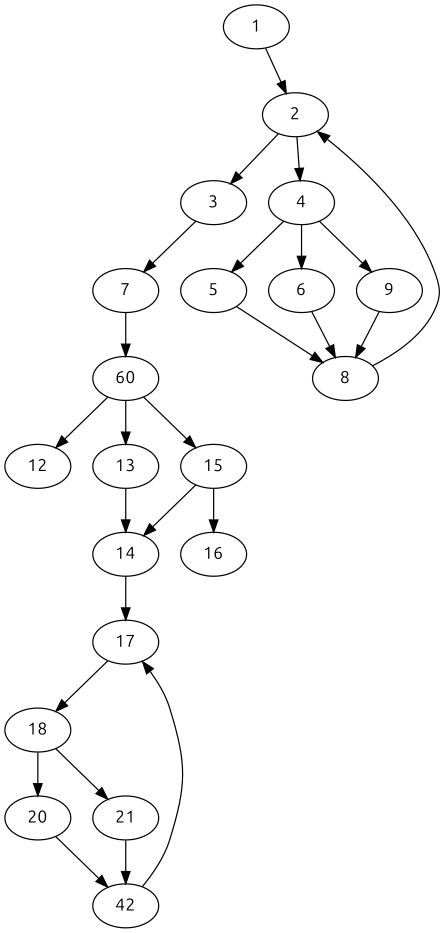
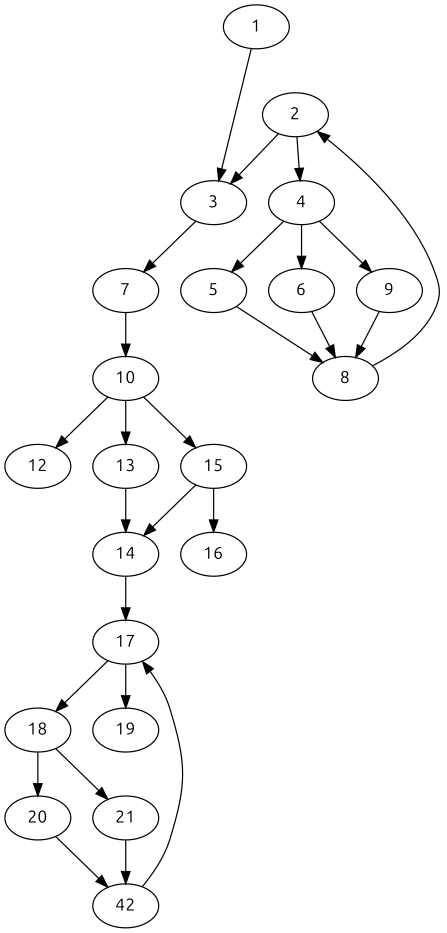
(273, 65) -> (236, 109)
(126, 378) -> (126, 378)
none -> (126, 730)
